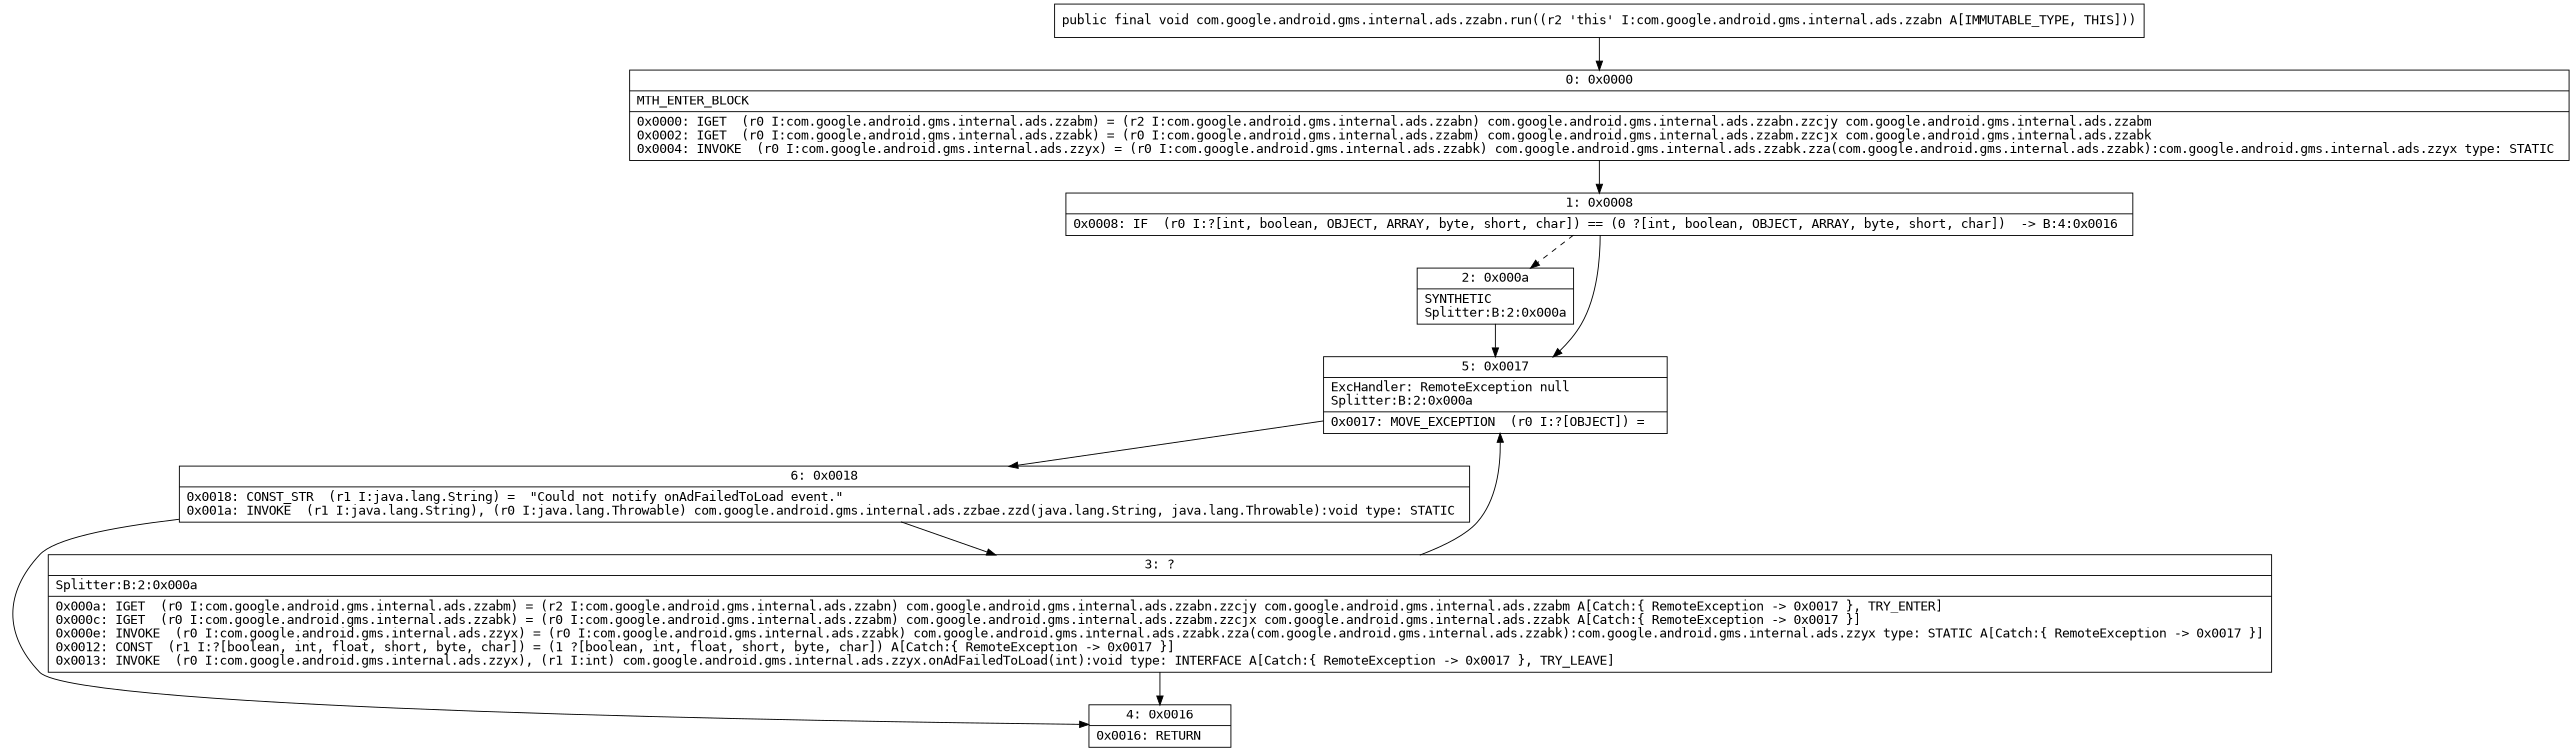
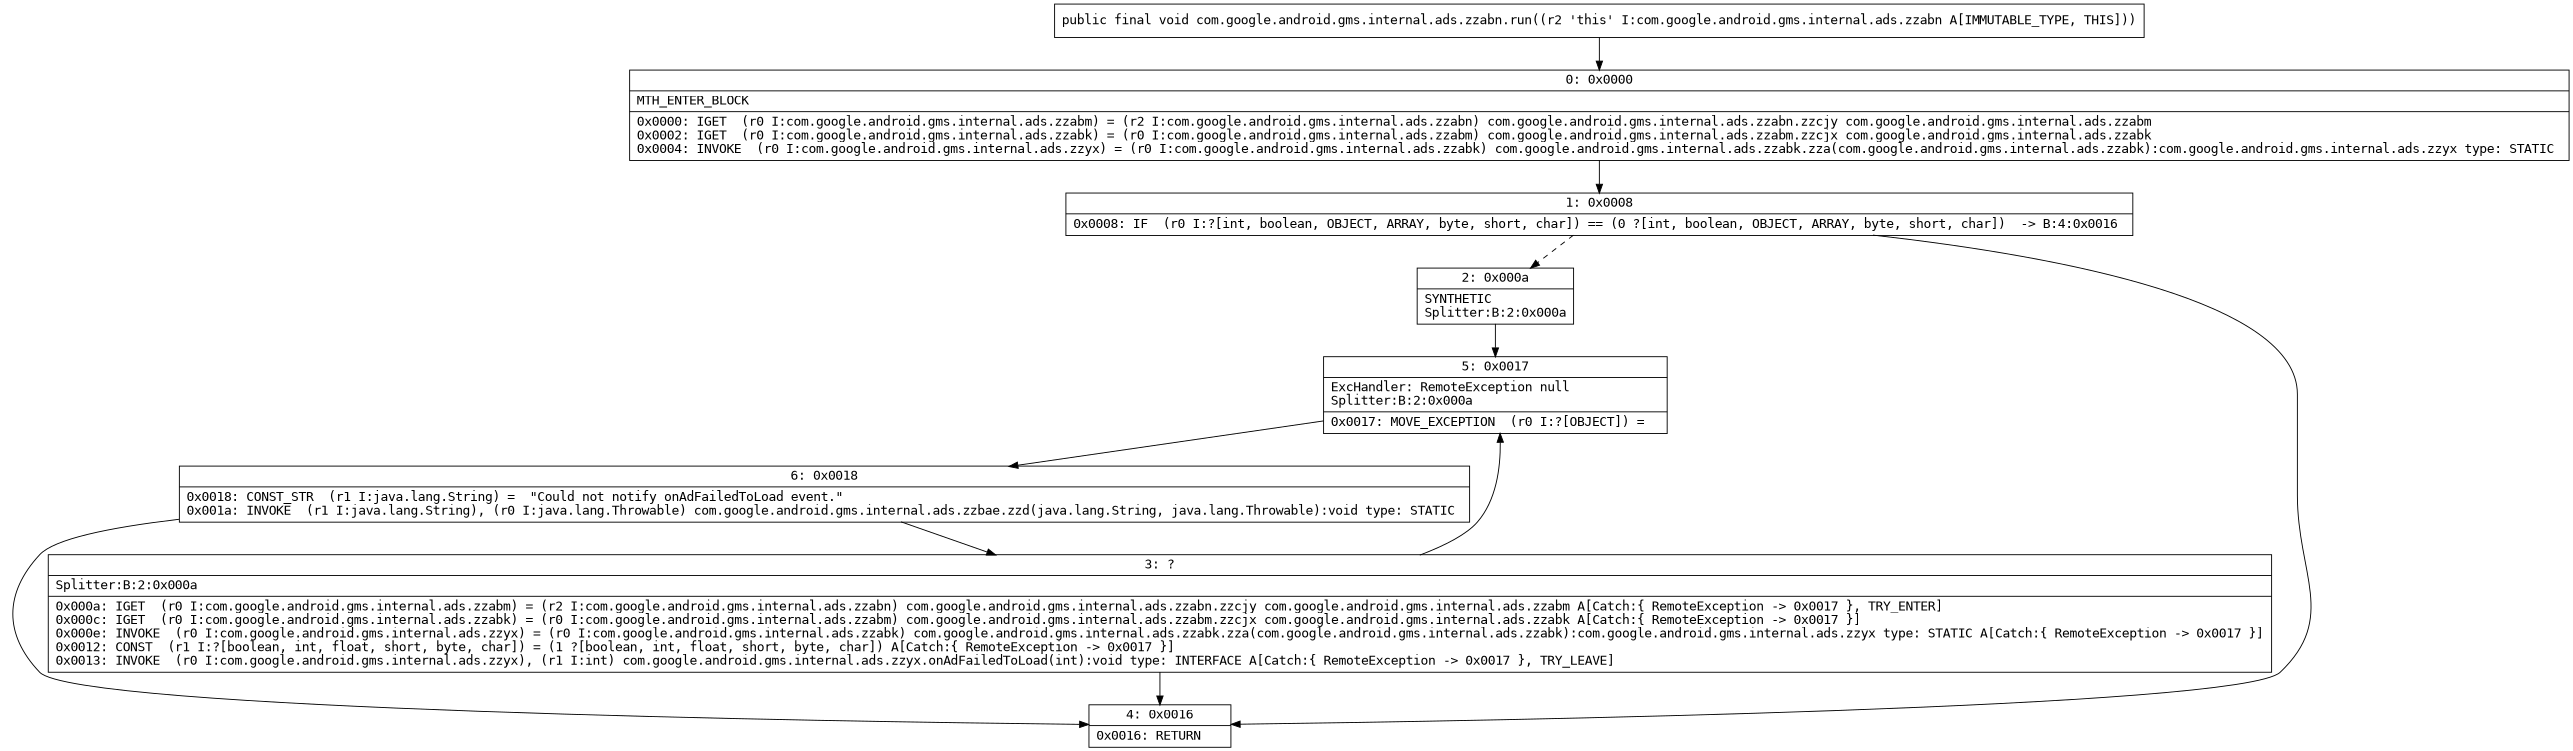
(1592, 298) -> (2142, 694)
